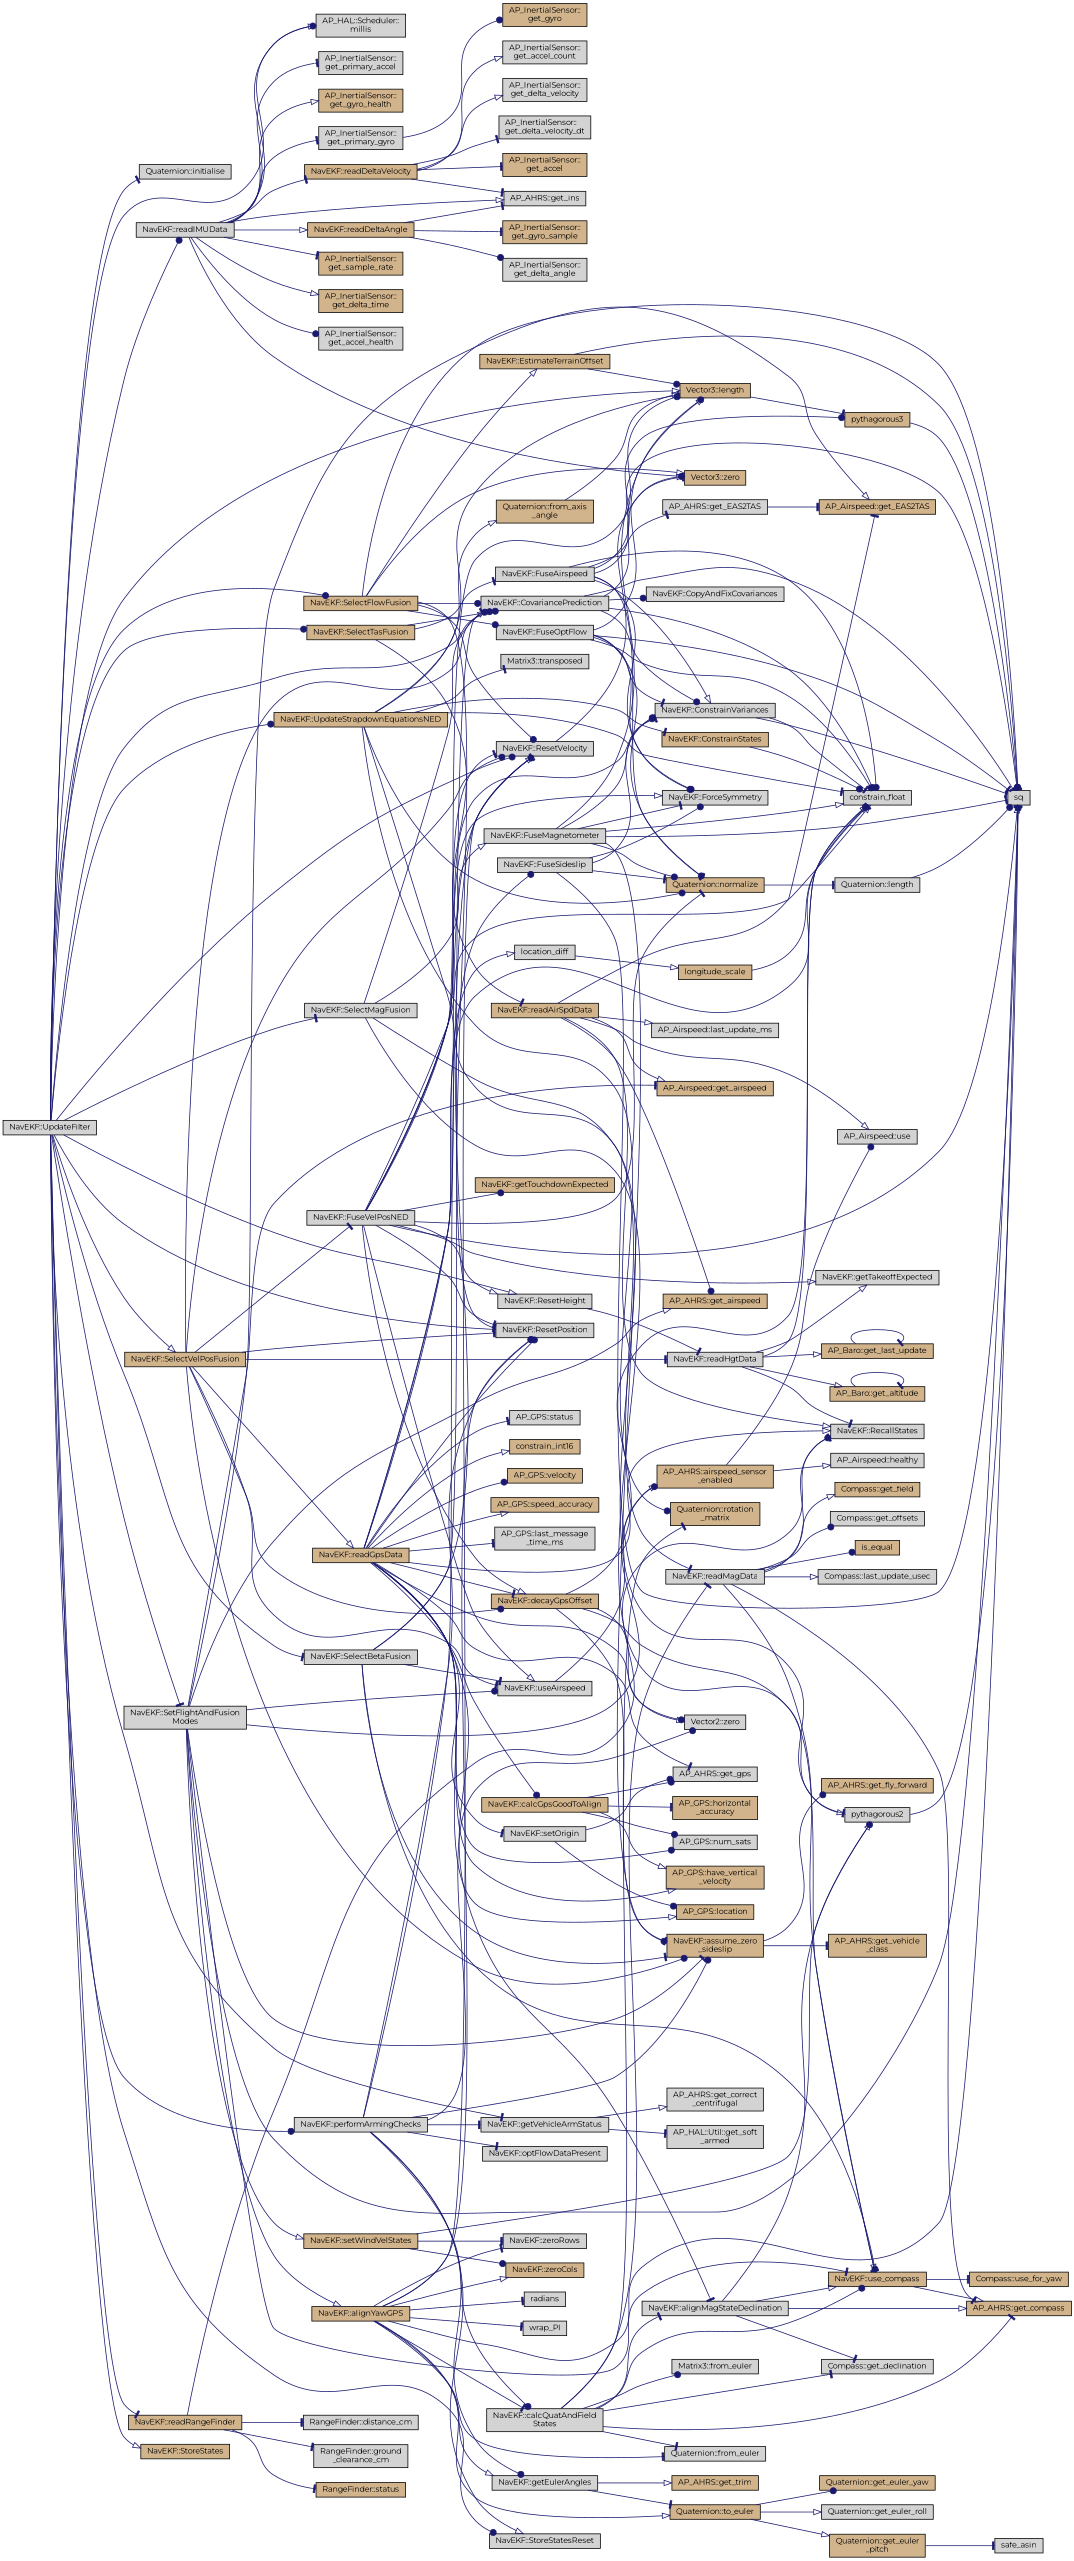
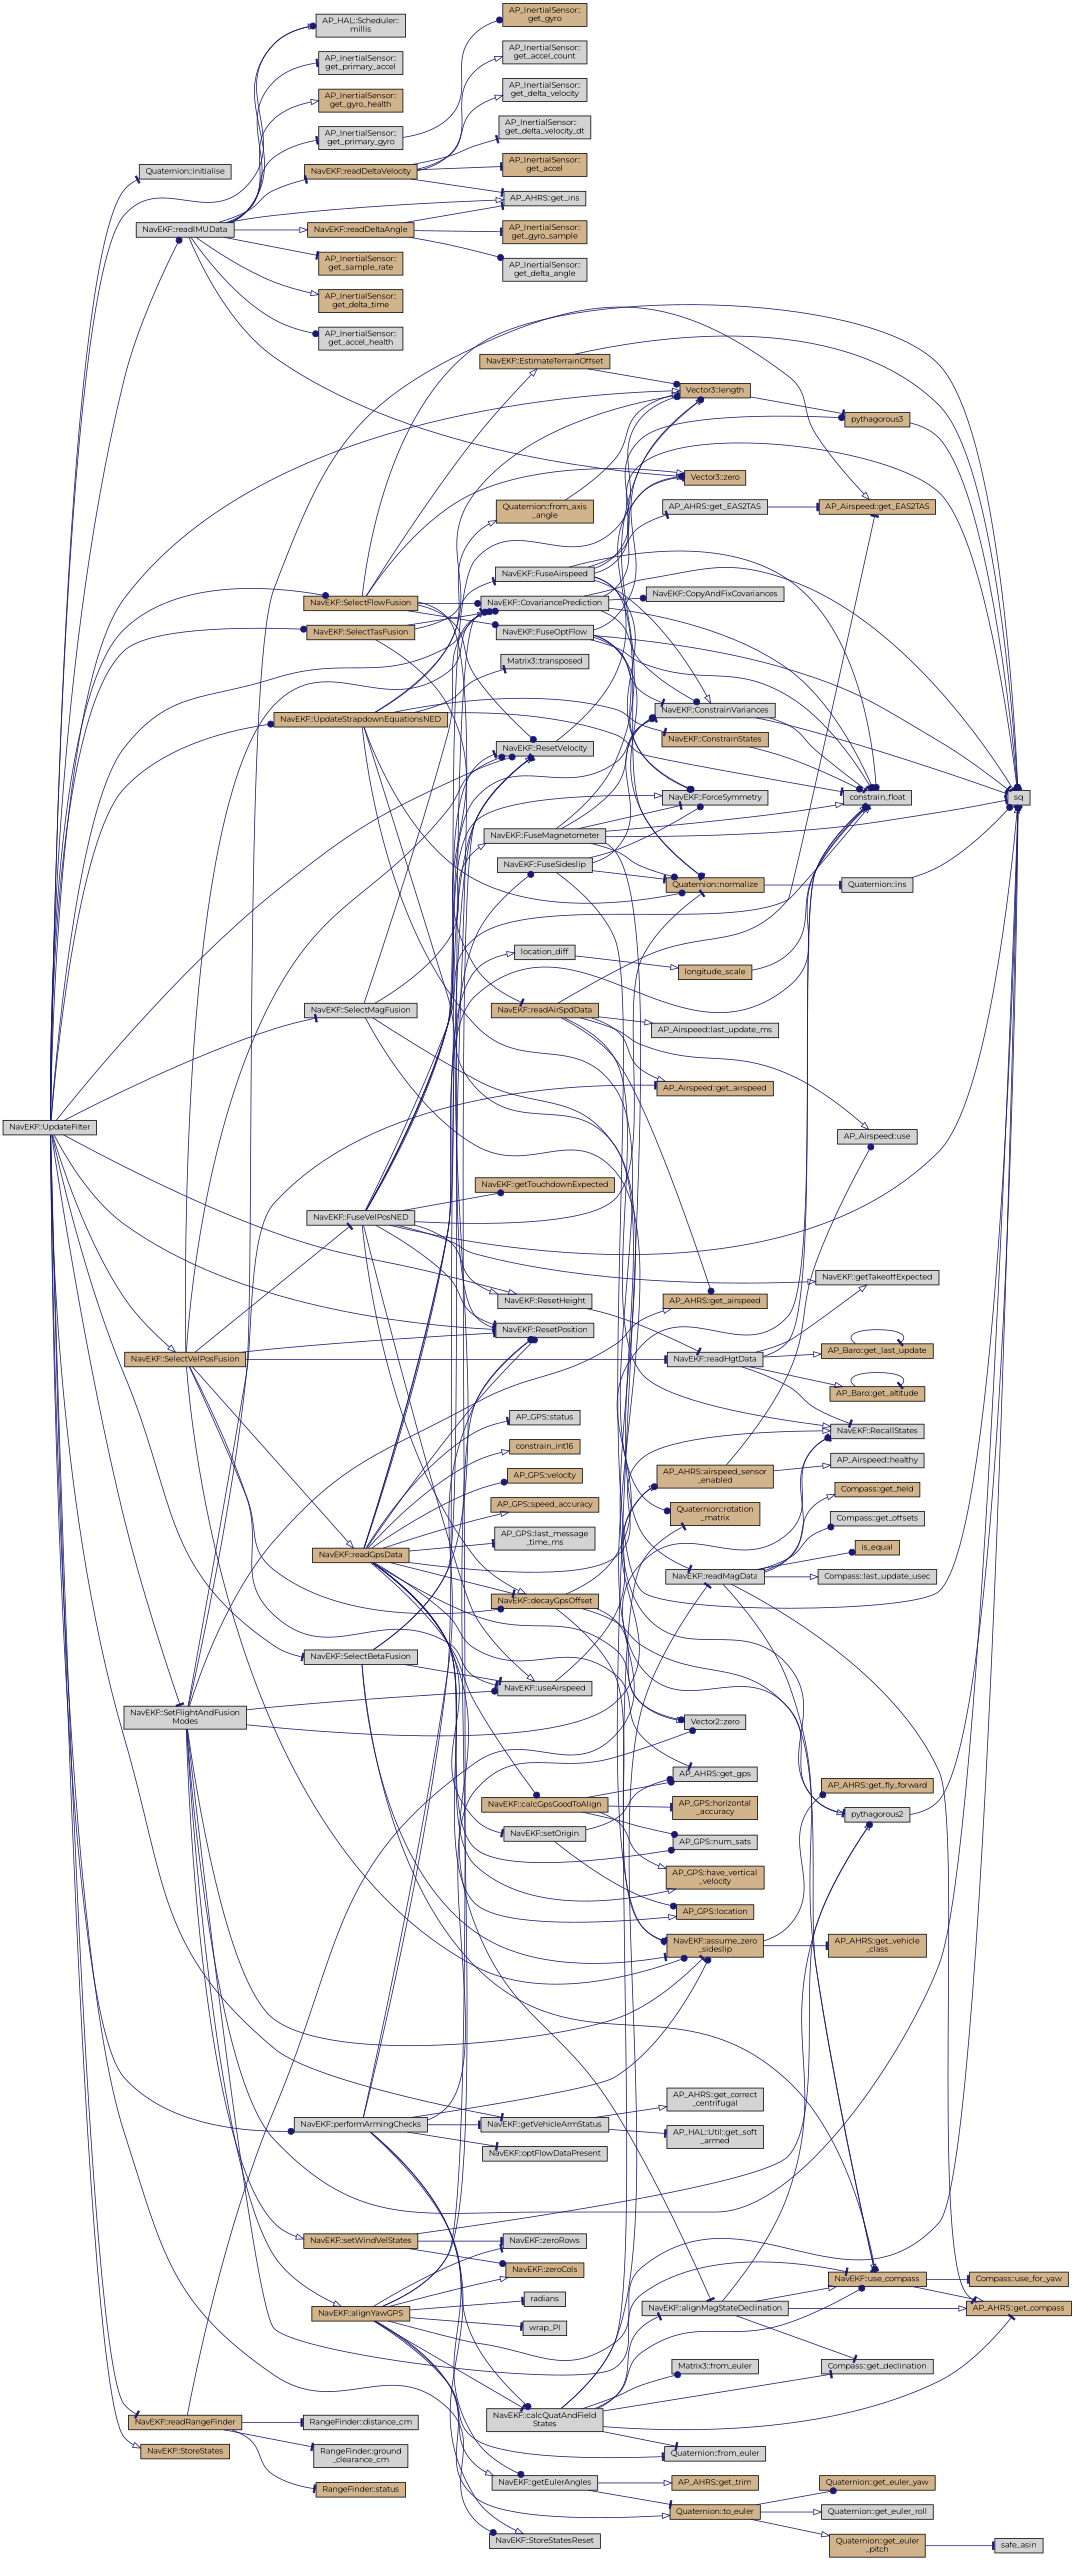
(877, 885) -> (877, 885)
